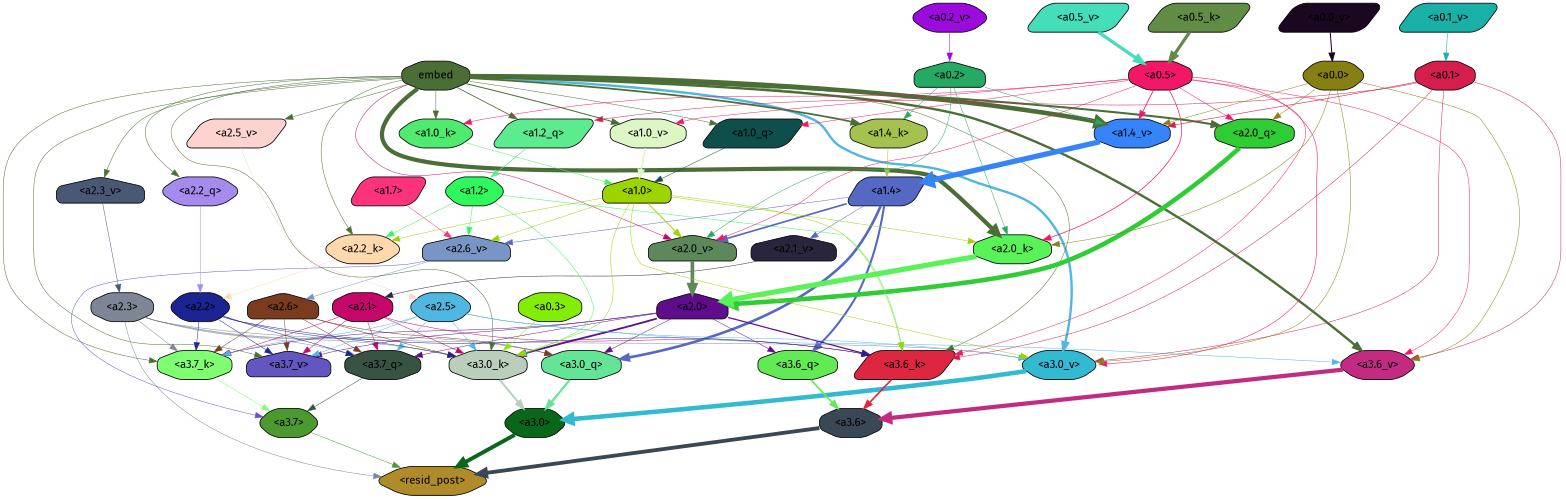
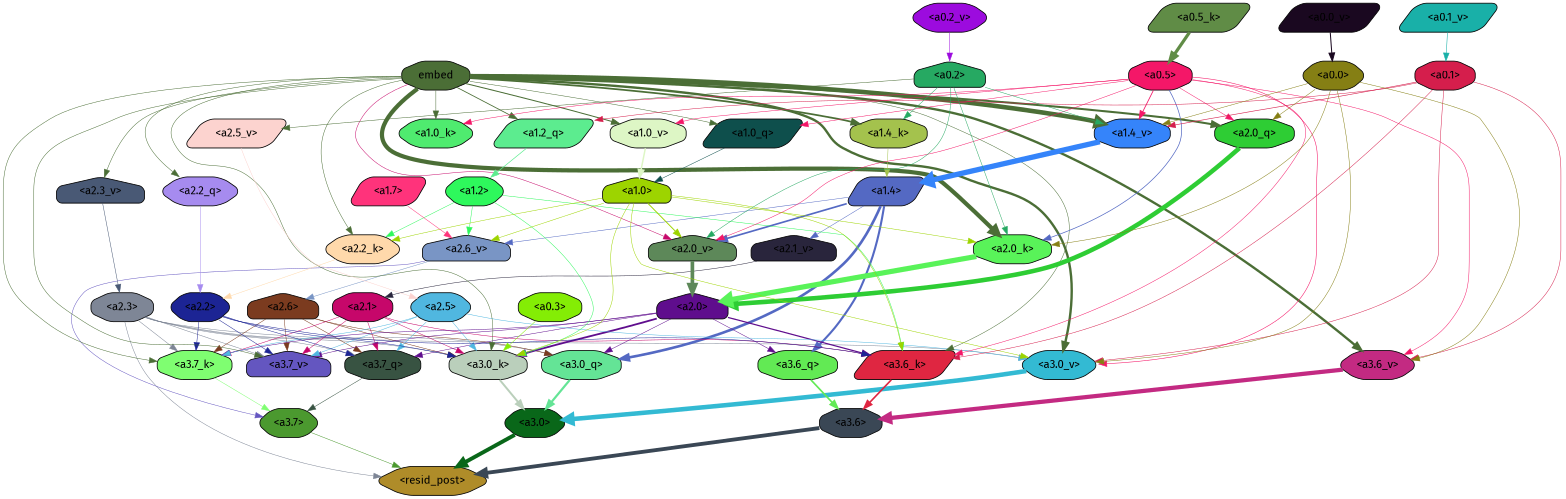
(1078, 18) -> none
(336, 105) -> (524, 108)
(829, 135) -> (829, 135)
(535, 162) -> none
(1146, 185) -> (1146, 185)
none -> (204, 337)
(1050, 348) -> none
